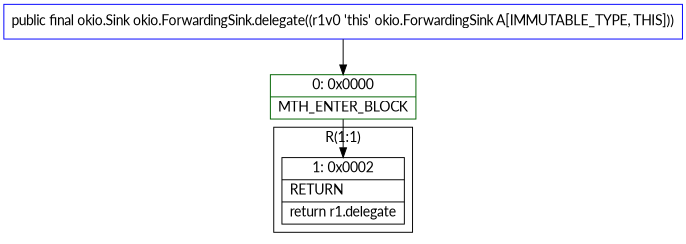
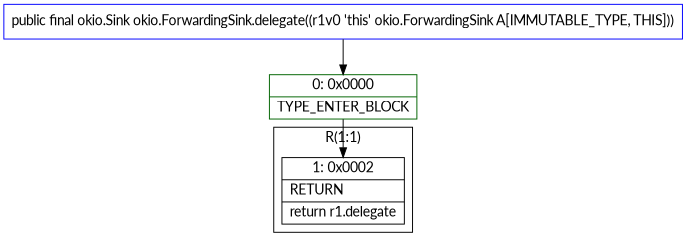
(343, 107) -> (343, 107)
